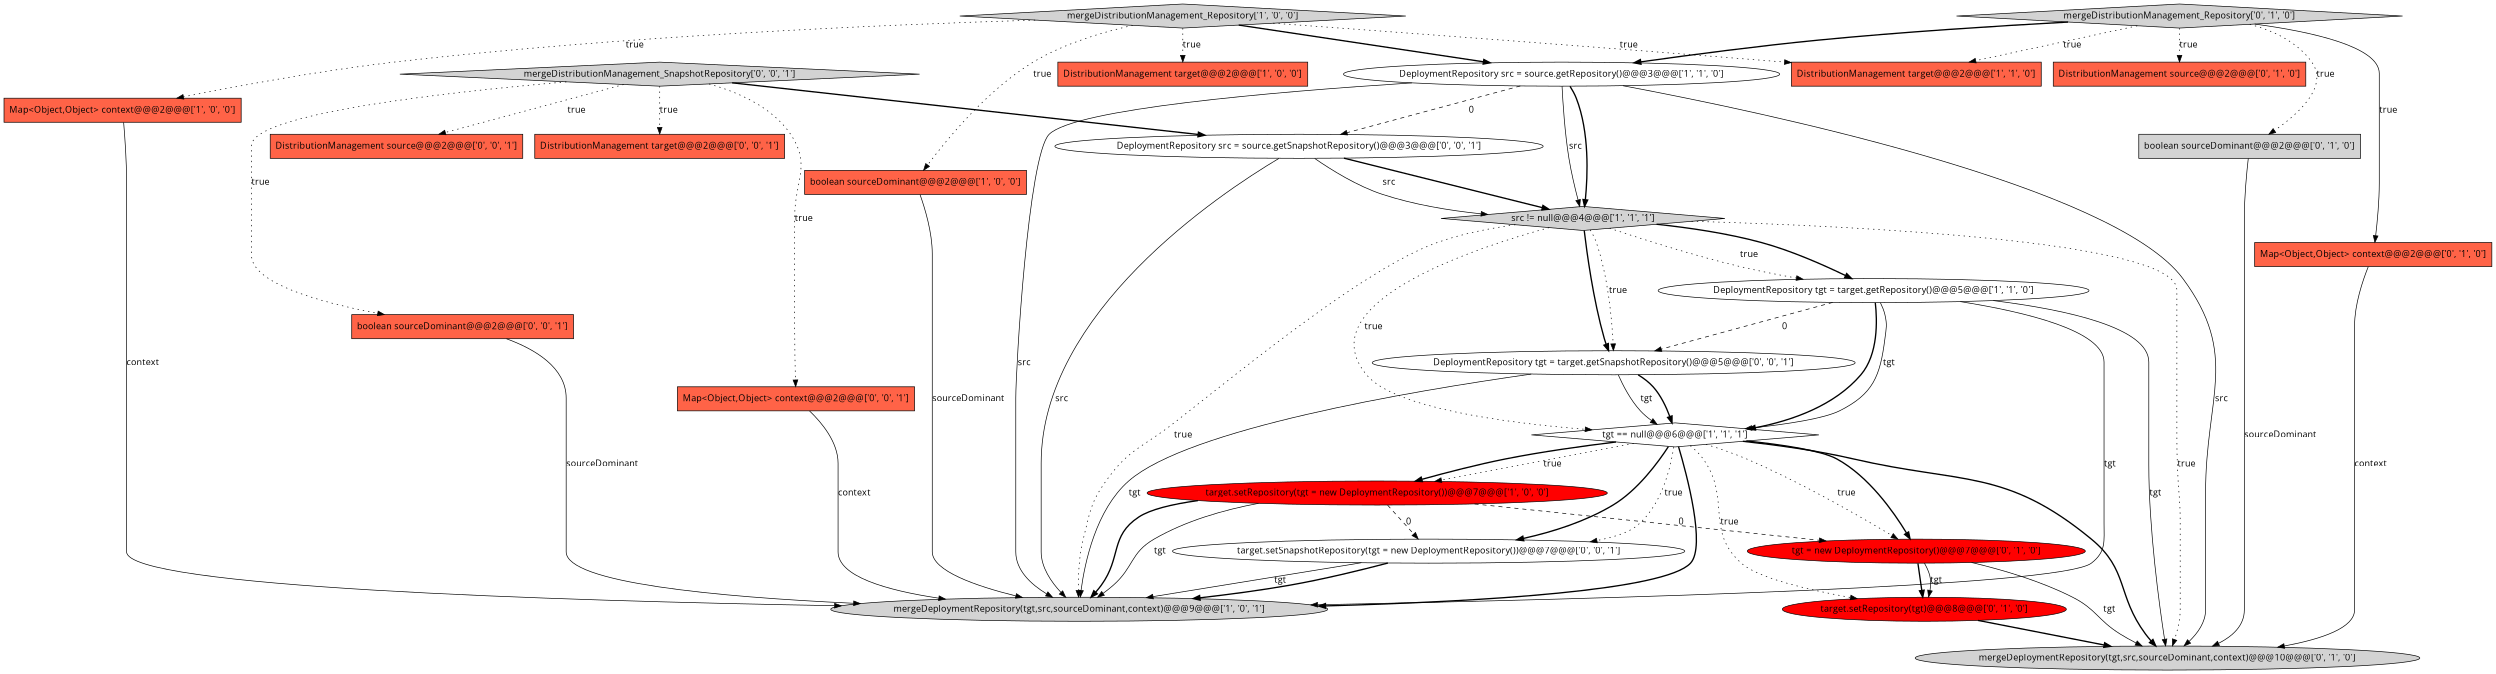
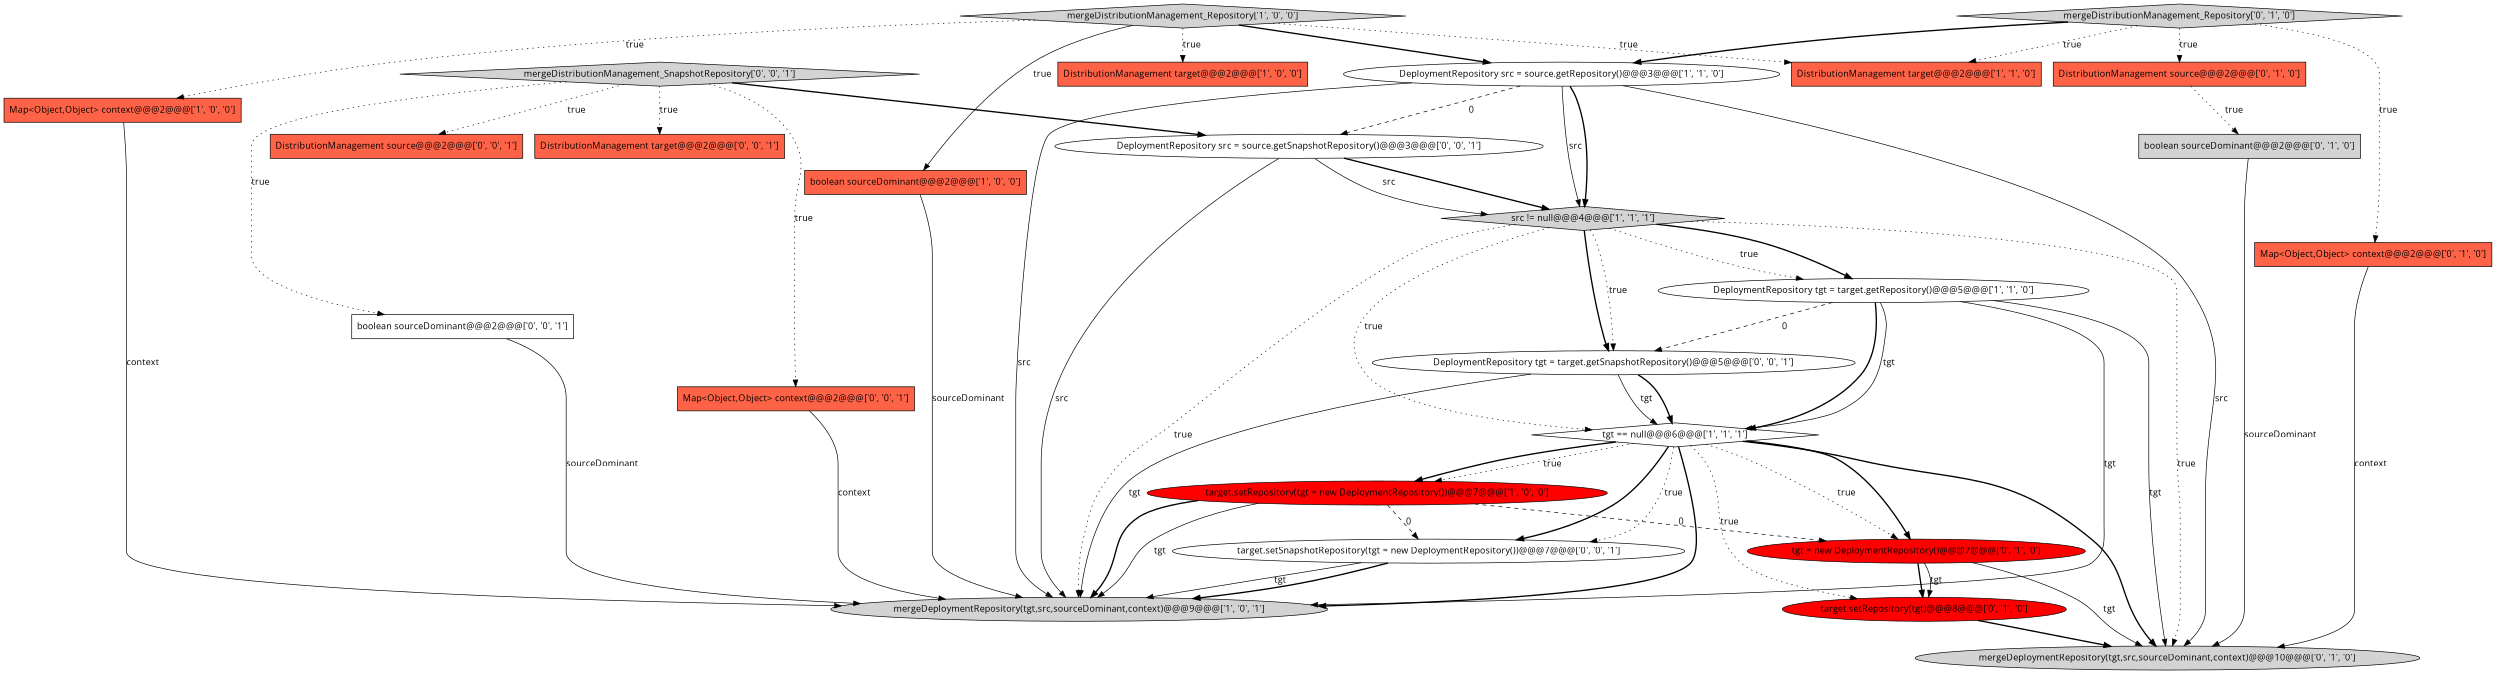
(2314, 68) -> (2212, 108)
(1016, 74) -> (1016, 74)
(2379, 85) -> (2379, 85)
(463, 327) -> (463, 327)
